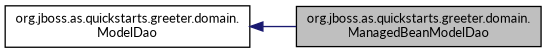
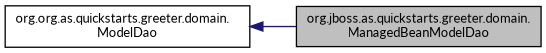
(128, 27) -> (128, 27)
